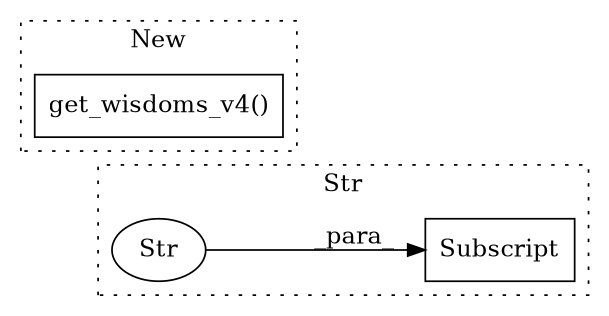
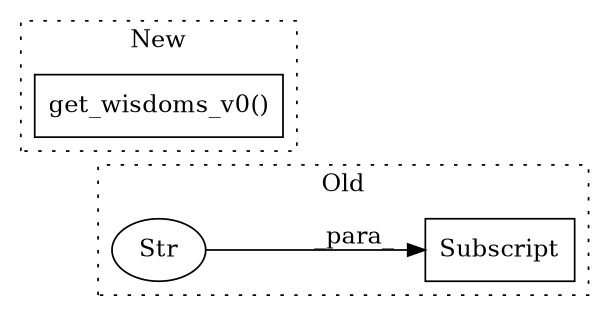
(159, 106) -> (159, 106)
(343, 185) -> (343, 185)
